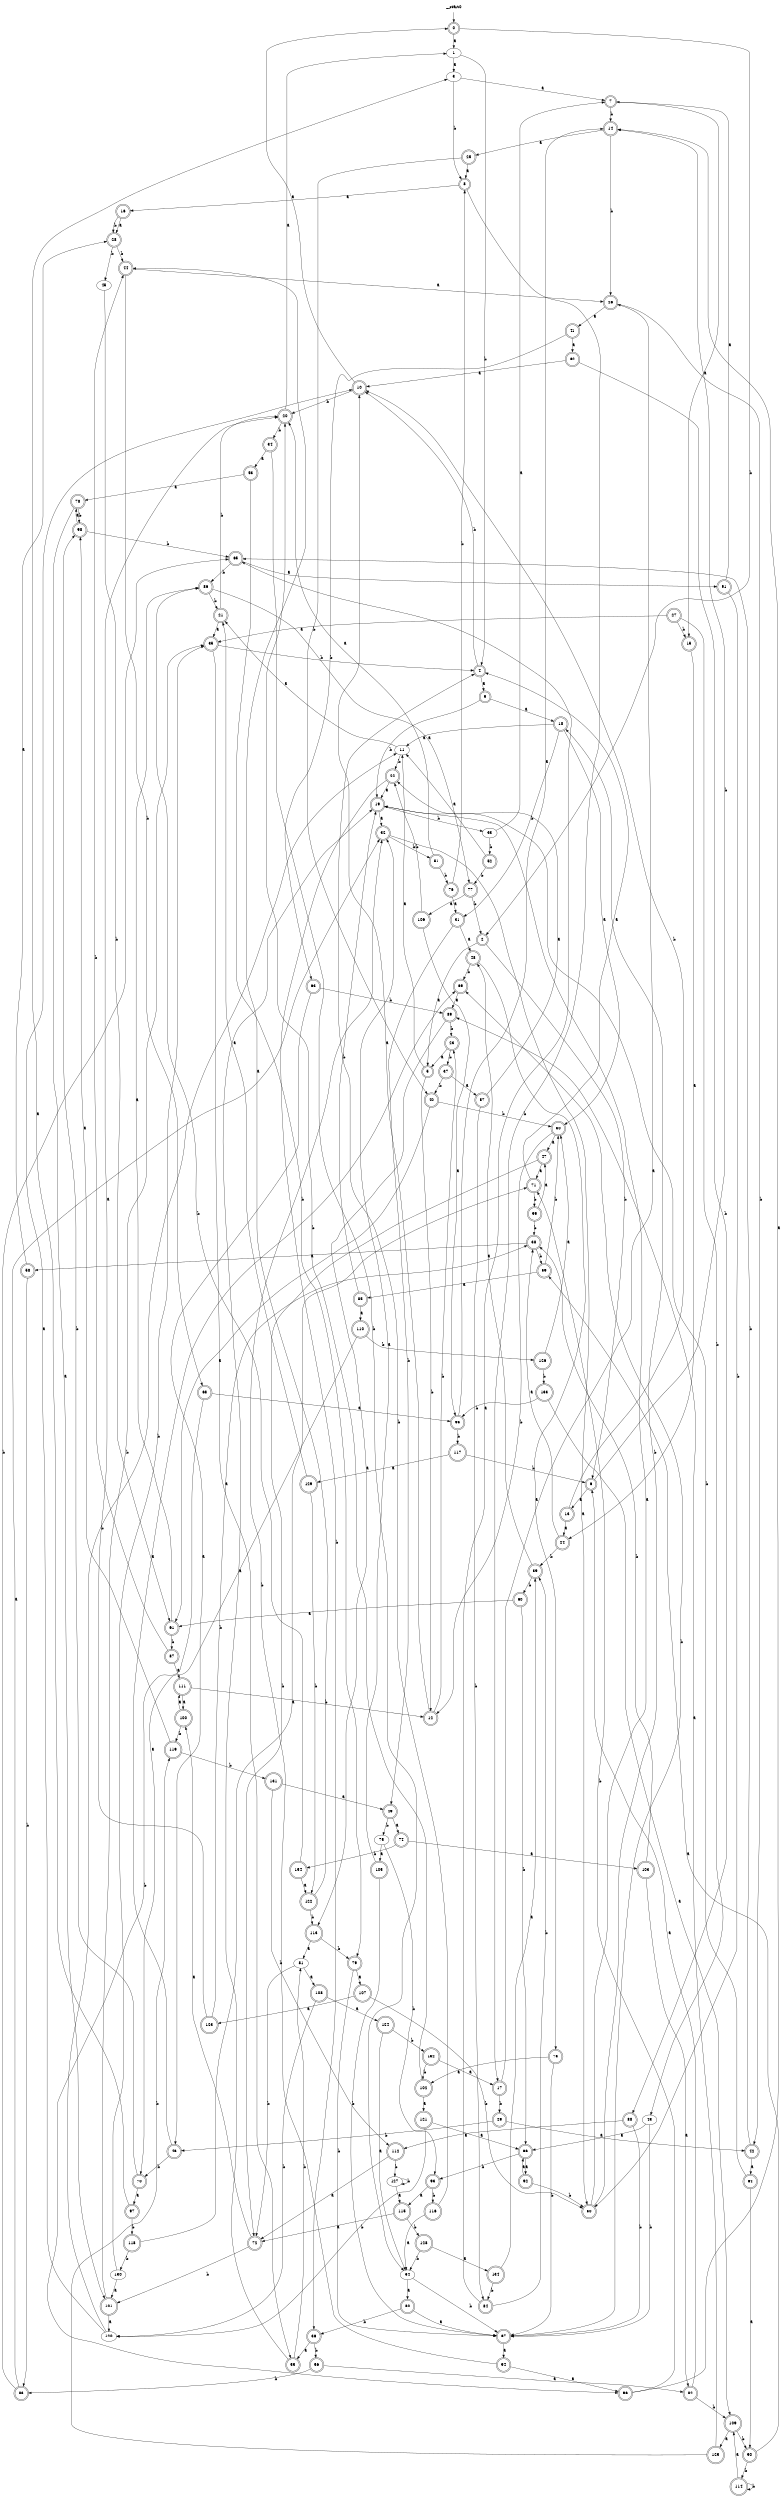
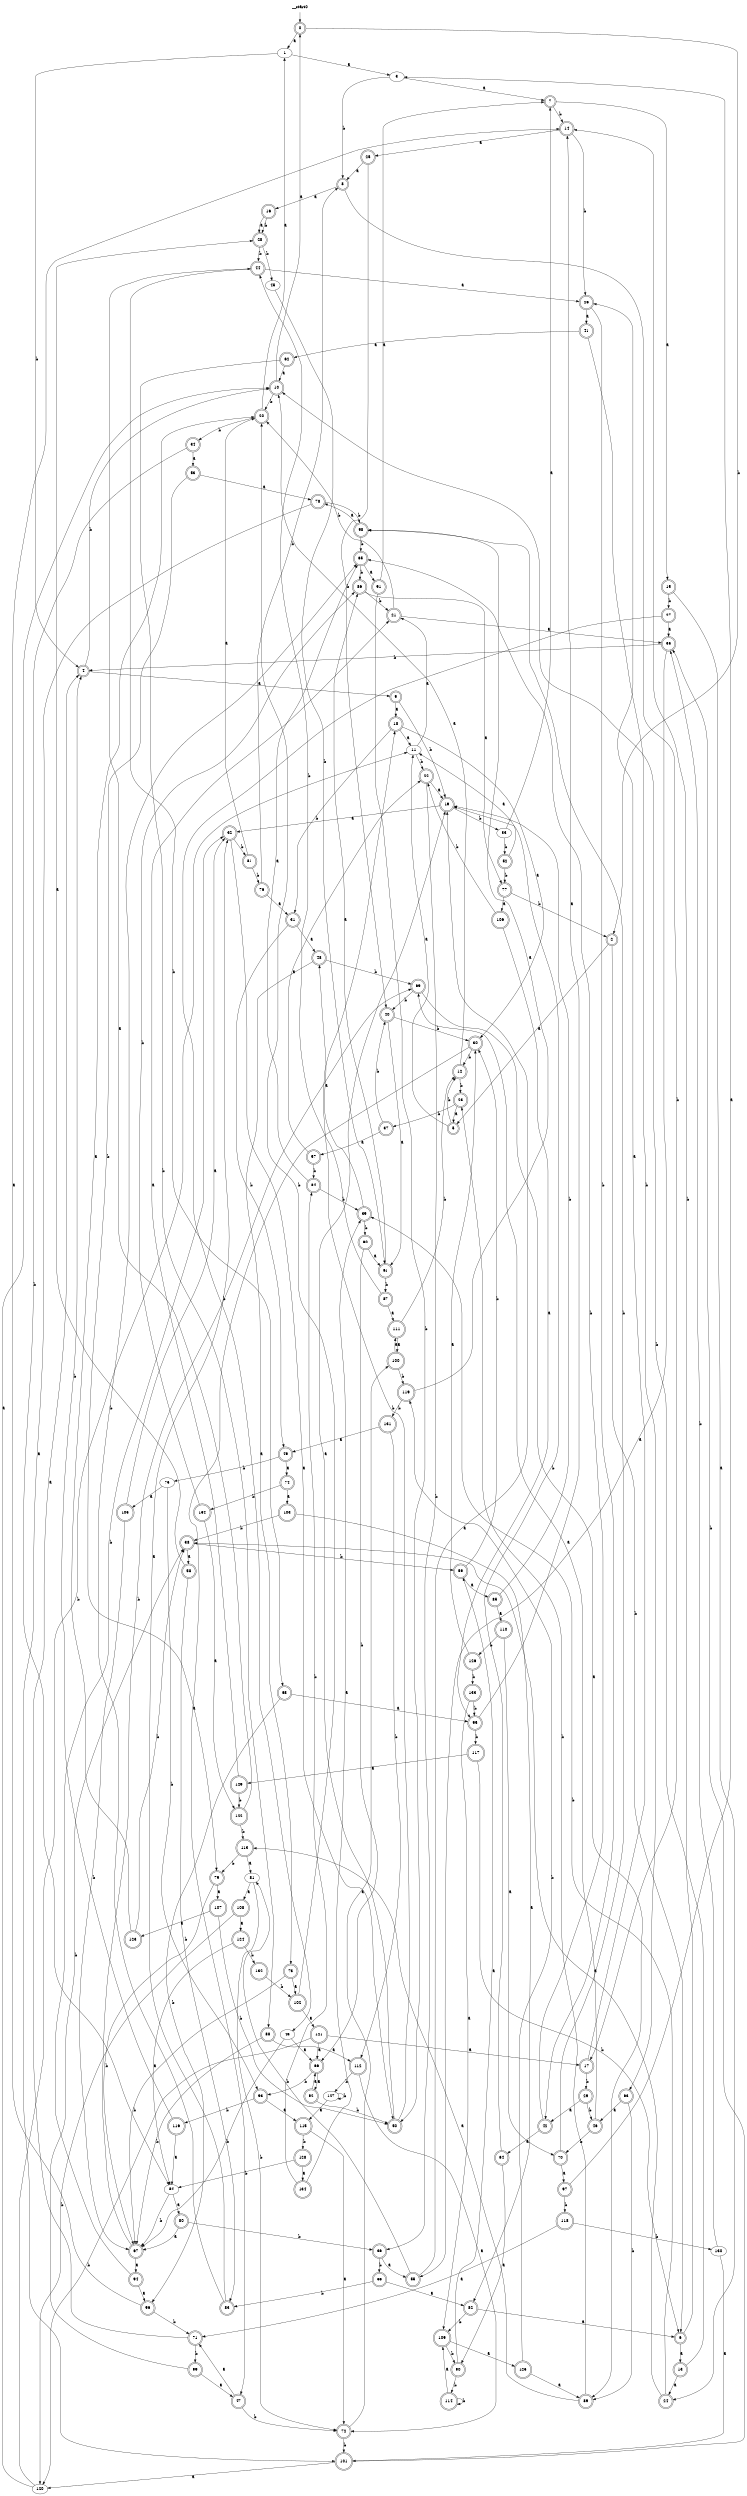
(681, 628) -> (669, 600)
none -> (404, 1000)
(466, 2073) -> (452, 2050)
